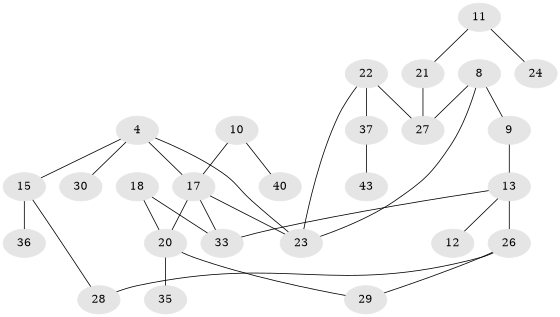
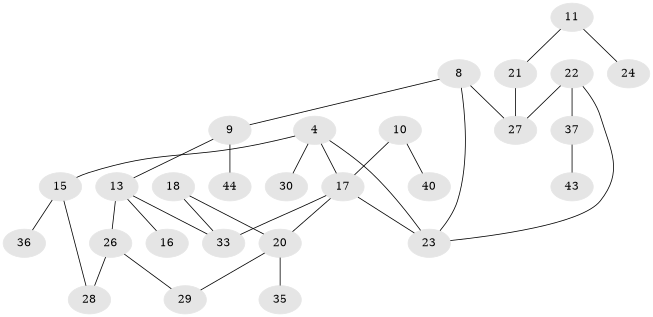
none -> (230, 187)
(453, 243) -> (167, 243)
